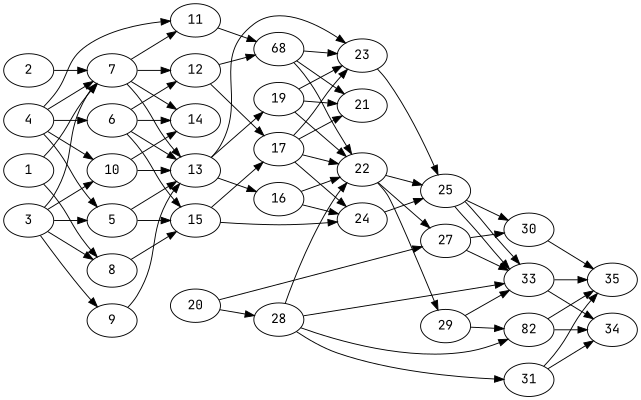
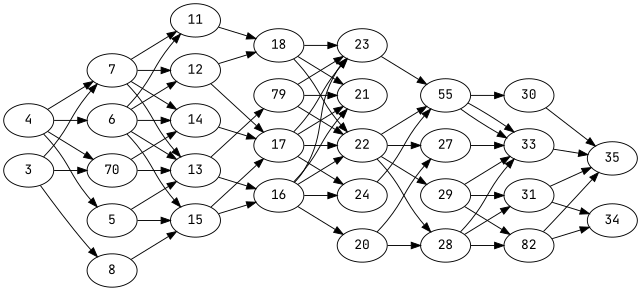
(88, 45) -> (150, 76)
(236, 45) -> (319, 128)
(279, 49) -> (279, 45)
(29, 70) -> none
(279, 99) -> (279, 95)
none -> (231, 131)
none -> (324, 139)
(29, 170) -> none
(112, 170) -> (112, 170)
(446, 191) -> (446, 95)
none -> (480, 195)
none -> (317, 218)
(64, 220) -> none
(274, 225) -> (233, 209)
(483, 236) -> none
(309, 245) -> (400, 190)
(565, 301) -> none
(112, 321) -> none
